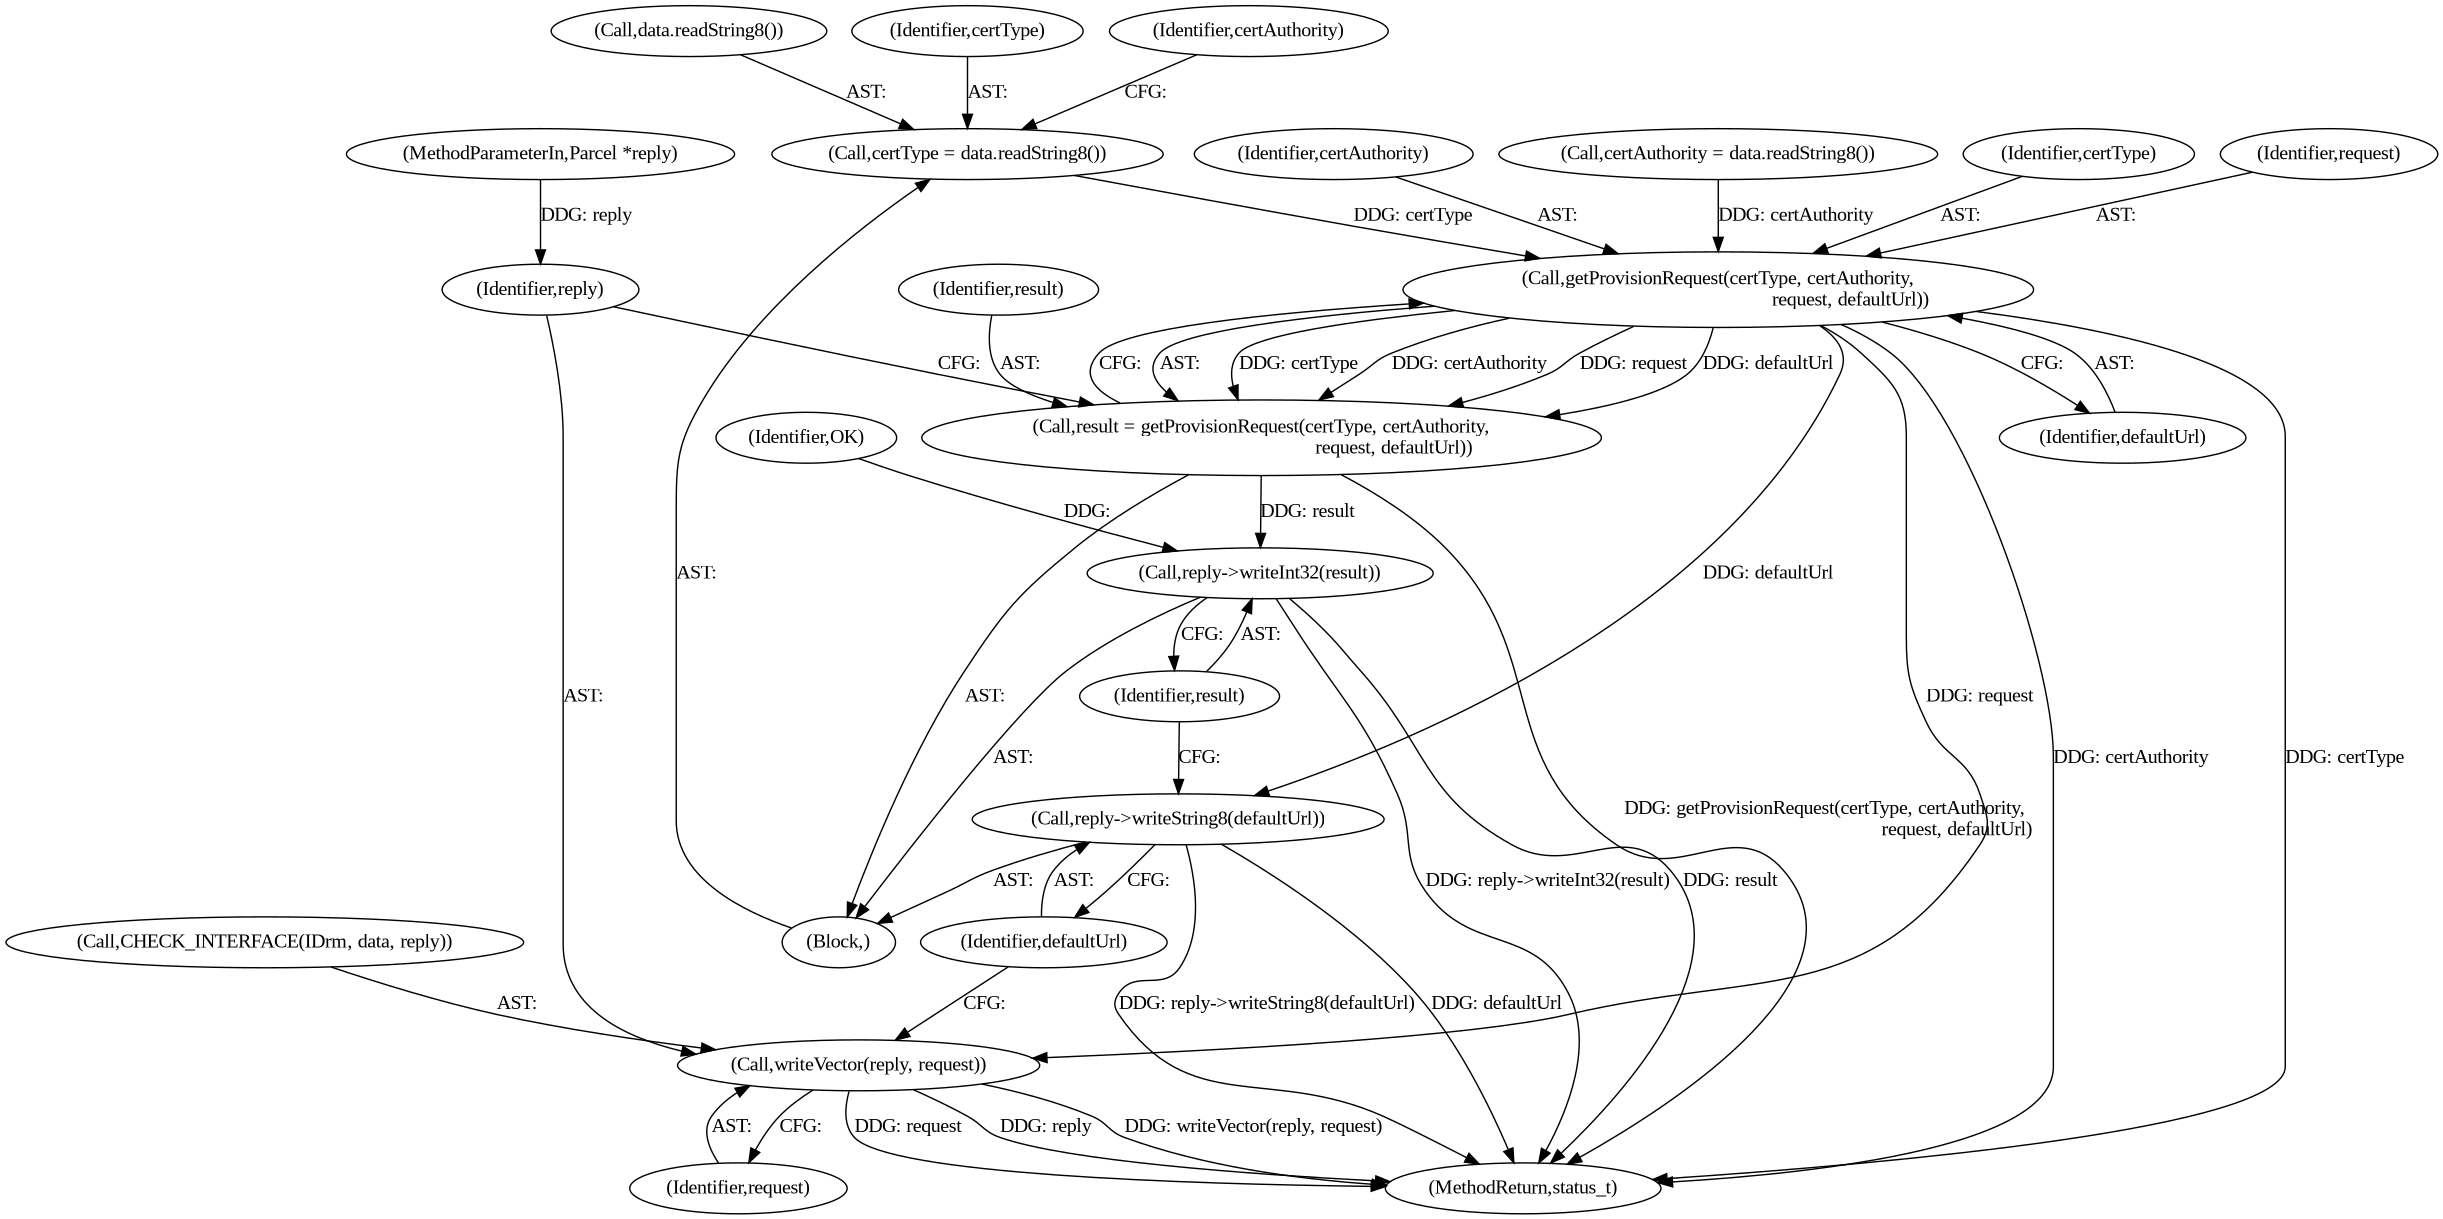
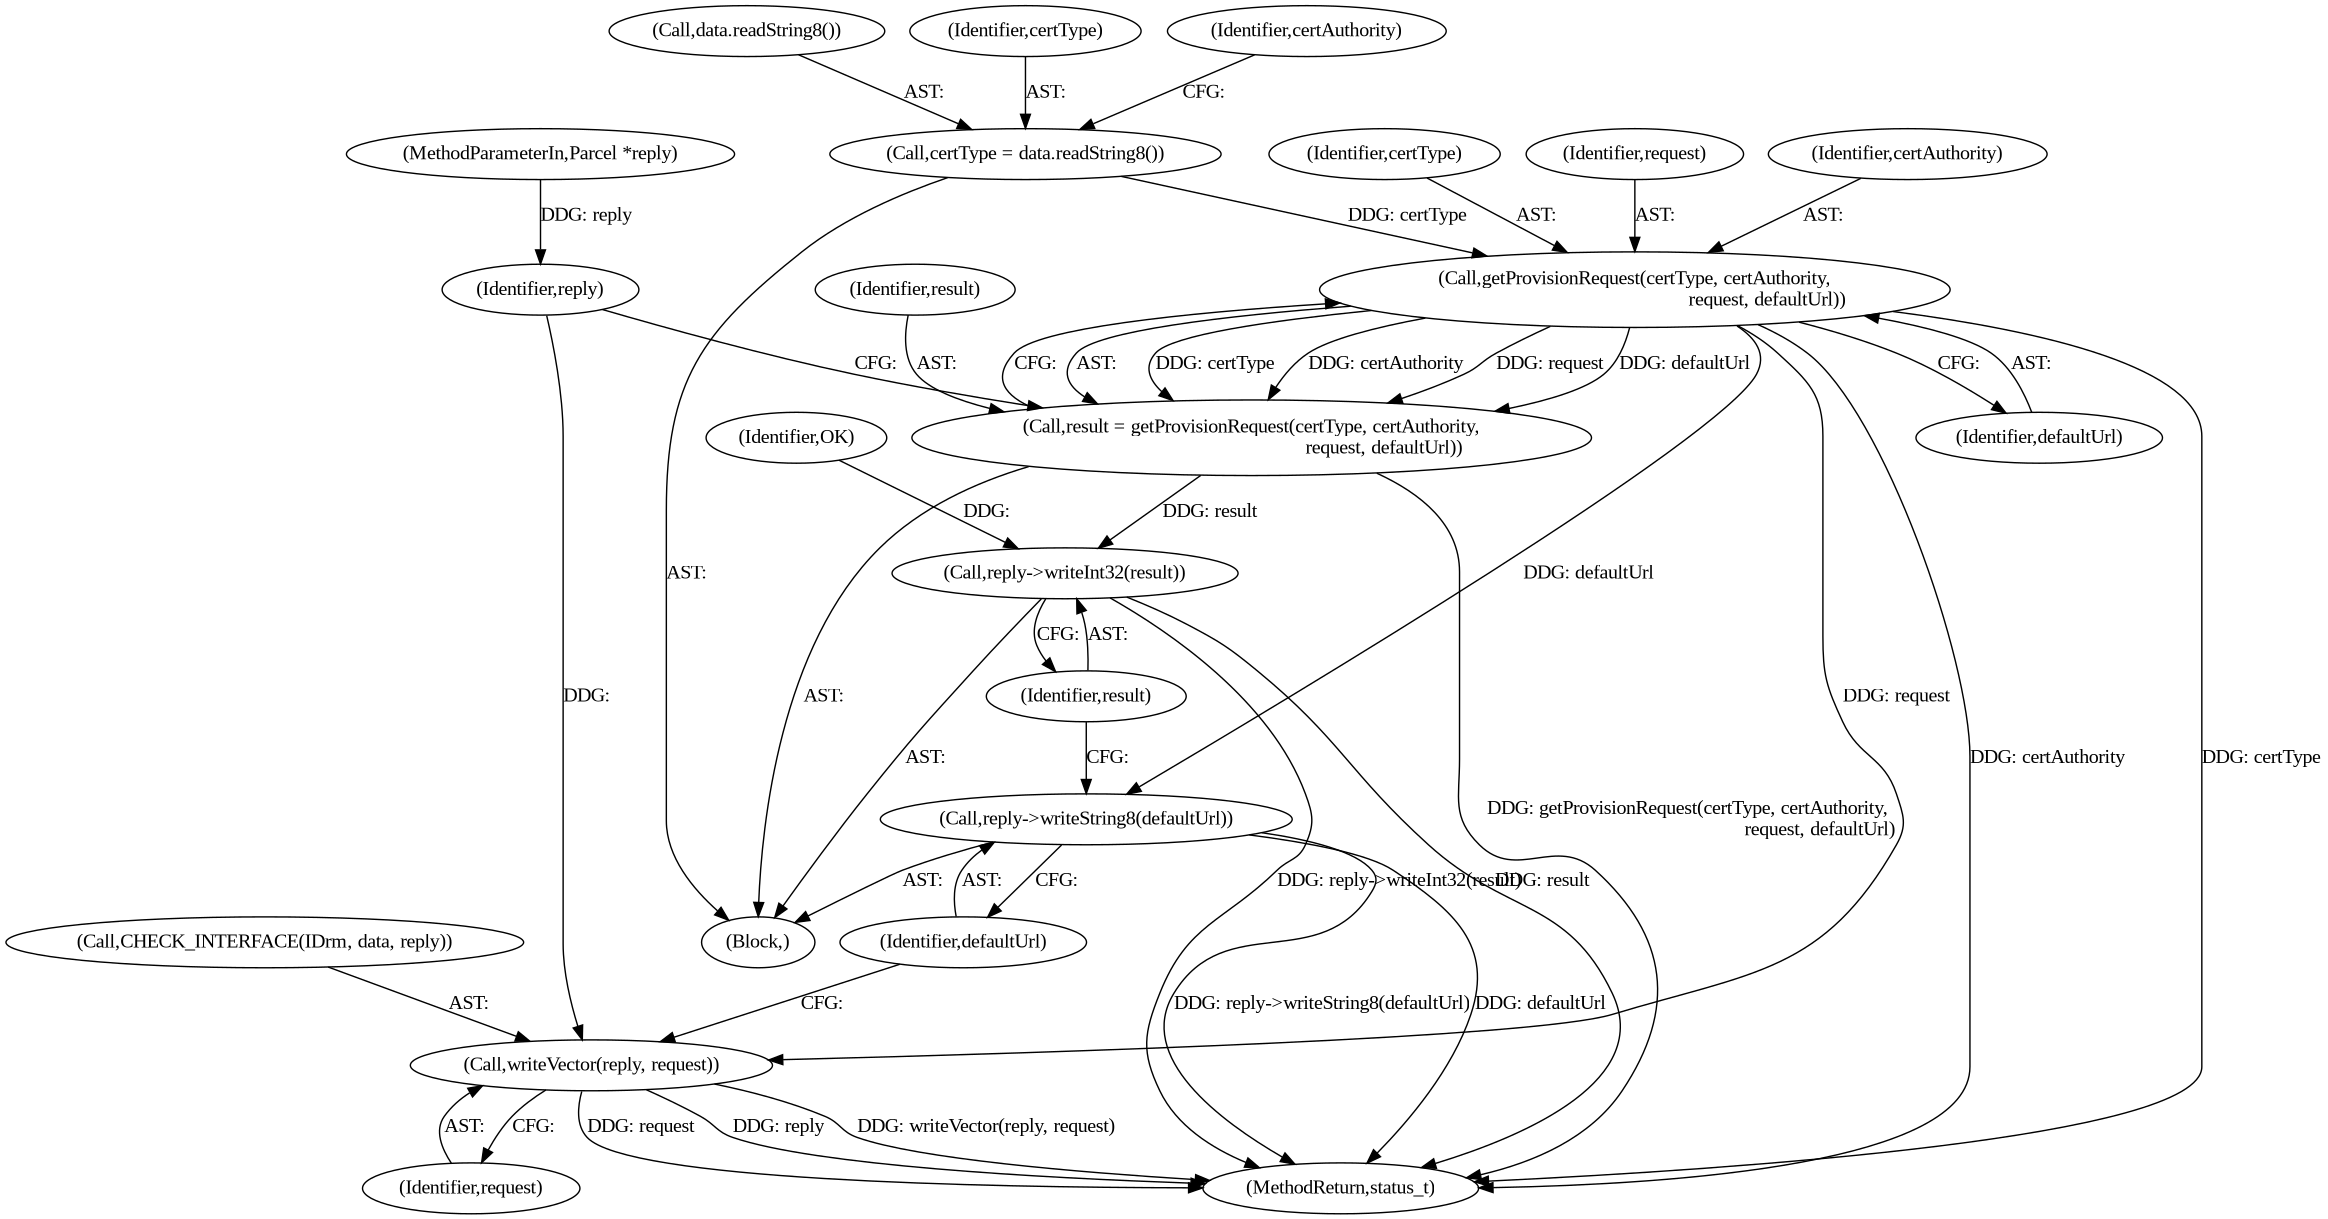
(1718, 154) -> none
(676, 539) -> (667, 484)
(586, 696) -> (589, 696)
